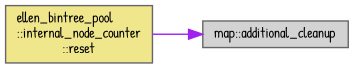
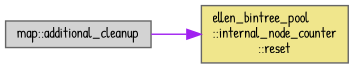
(170, 34) -> (169, 34)
